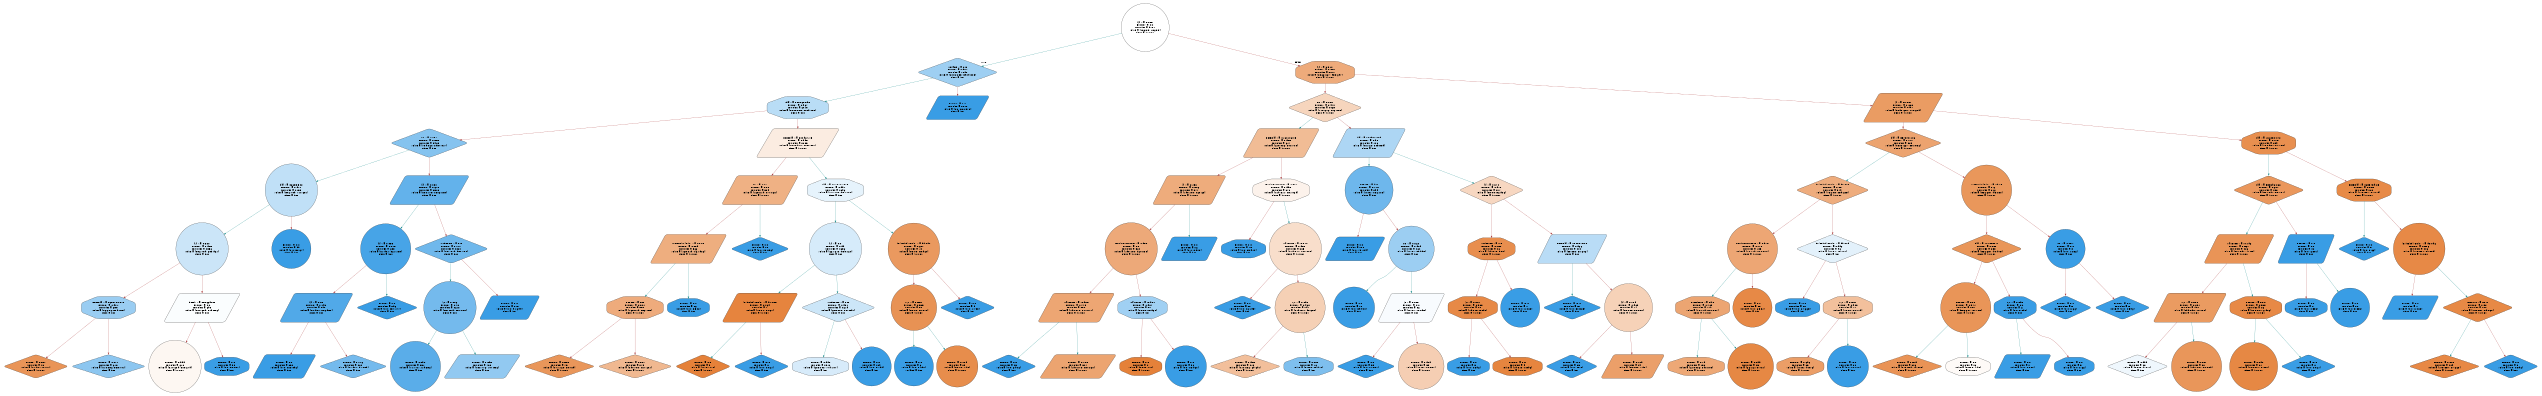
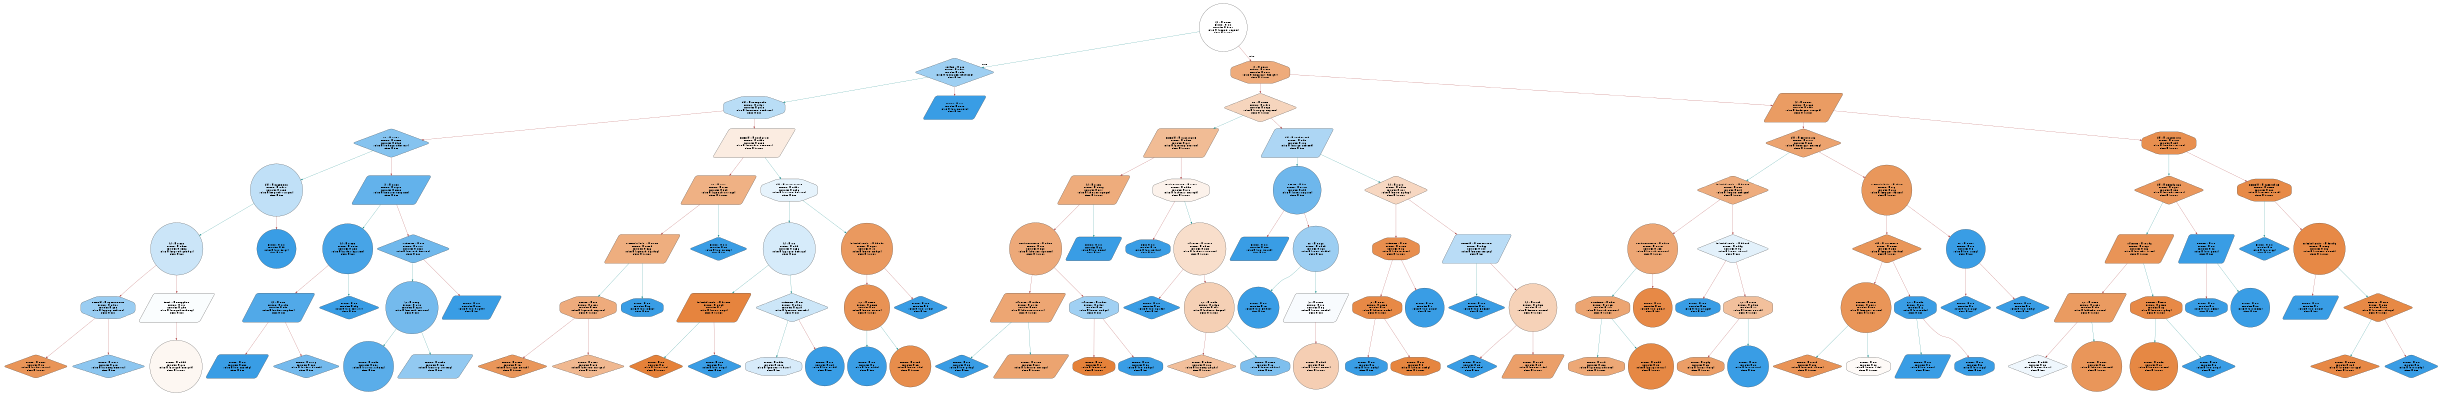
(1244, 249) -> (1148, 249)
(227, 366) -> none
(914, 366) -> (867, 366)
(1186, 366) -> (1141, 366)
(1366, 366) -> none
